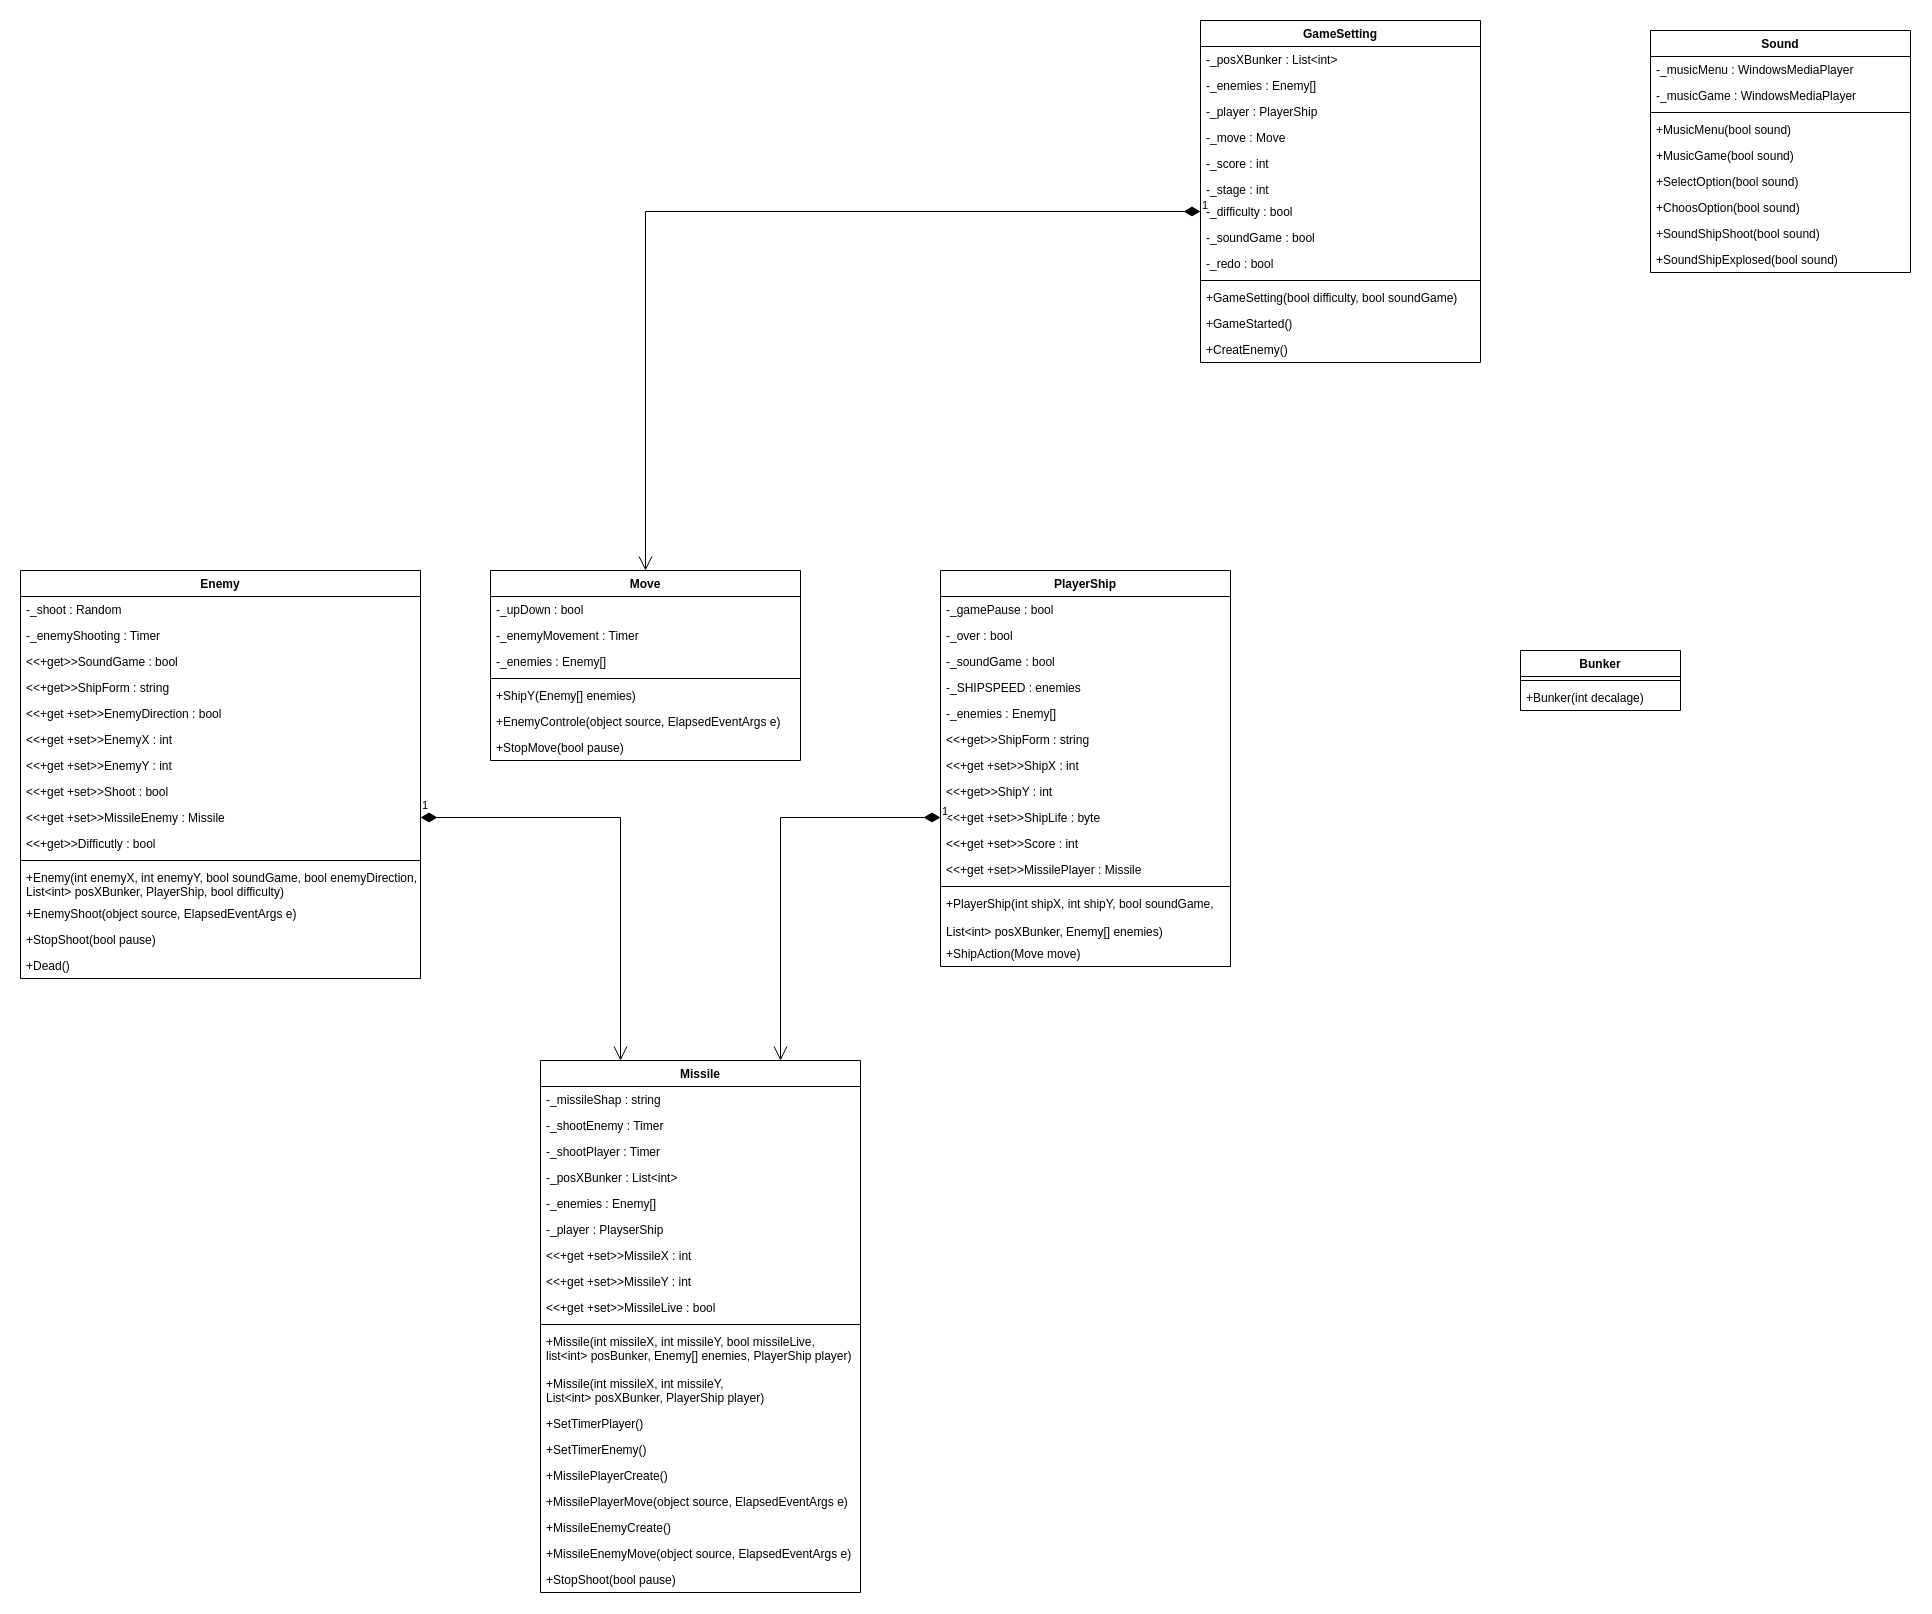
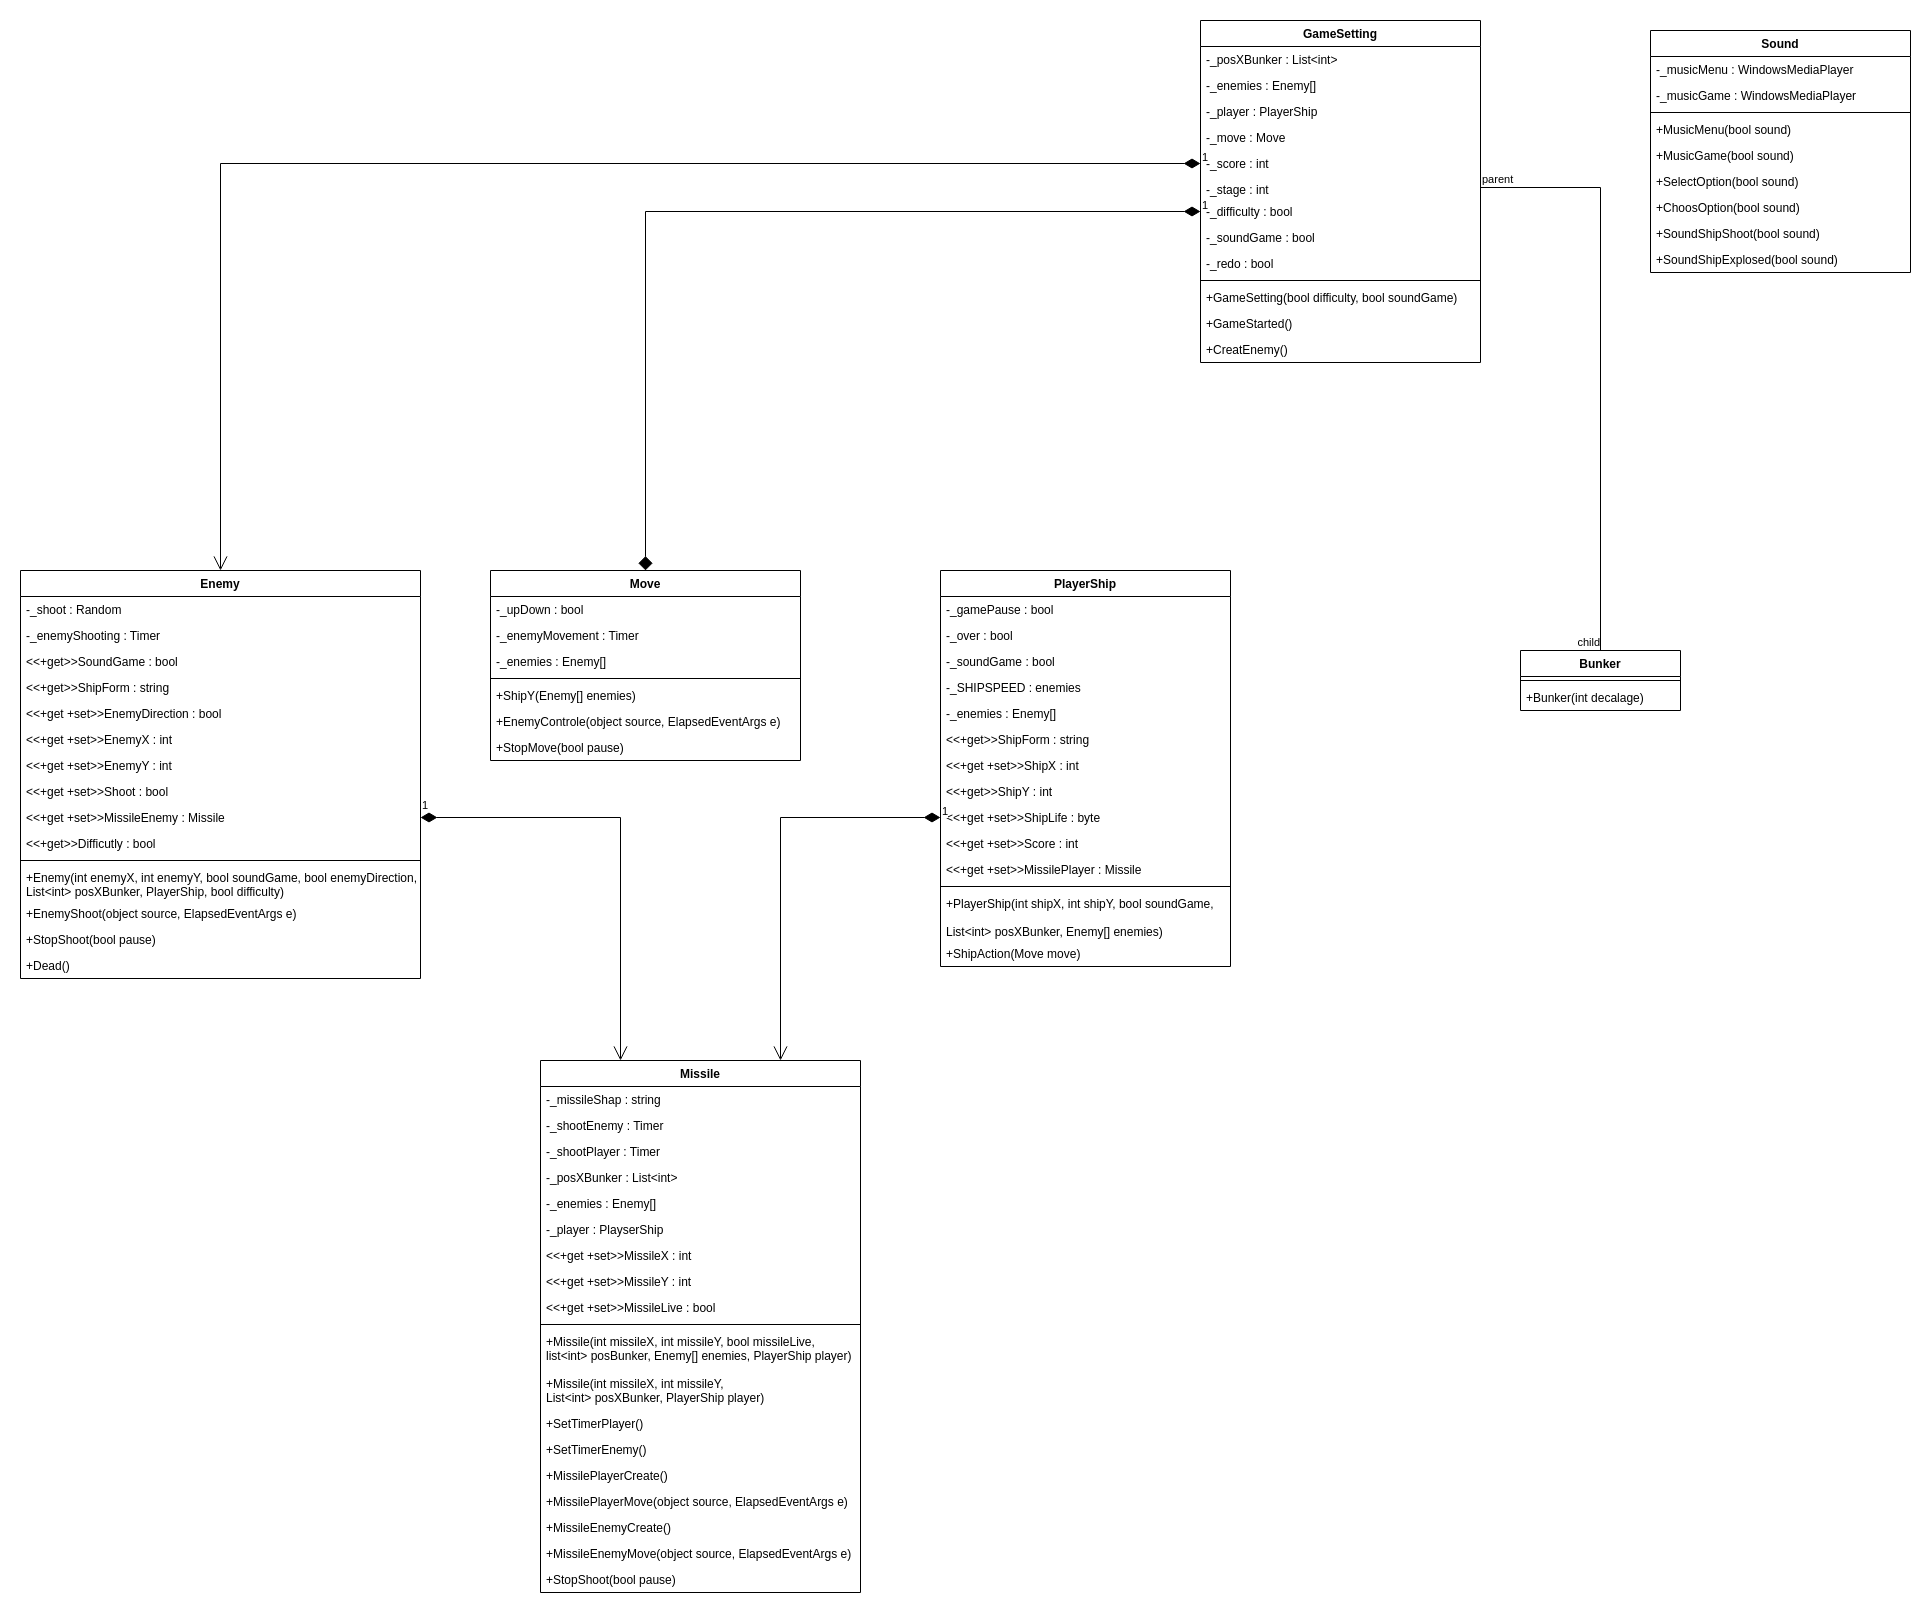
none -> (501, 164)
none -> (1601, 360)
(646, 561) -> (646, 556)
